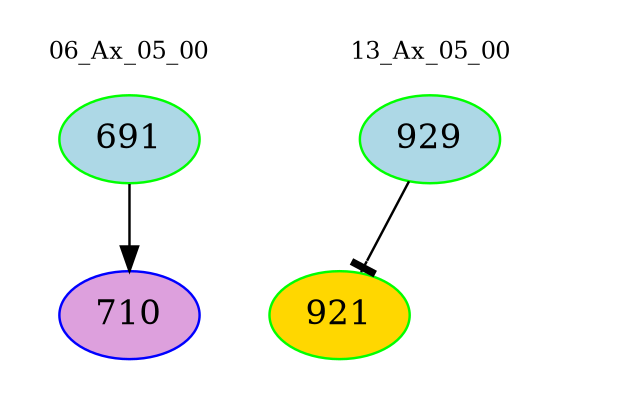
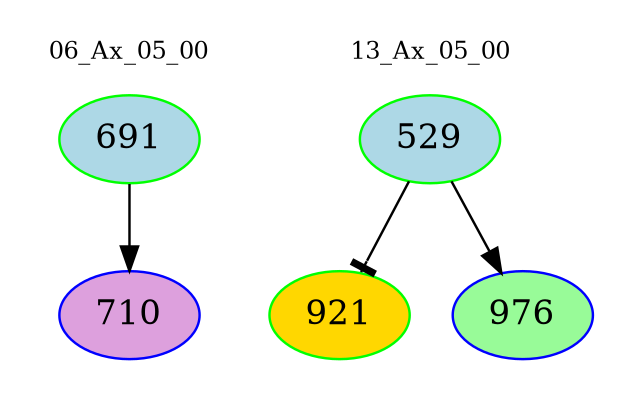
(430, 139) -> (430, 139)
none -> (523, 315)
